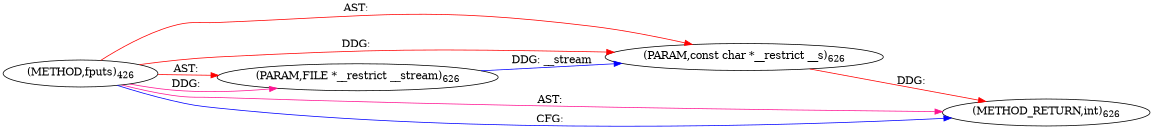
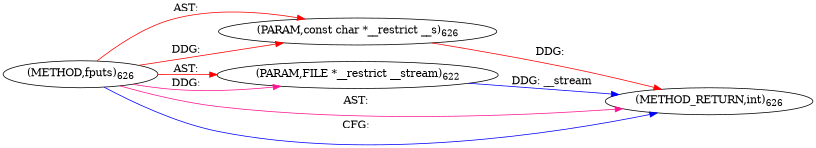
(547, 67) -> (540, 89)
(126, 72) -> (126, 73)
(451, 76) -> (451, 74)
